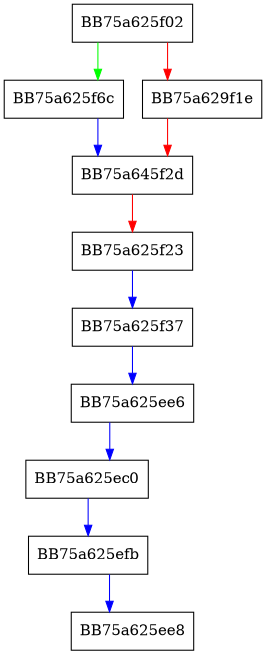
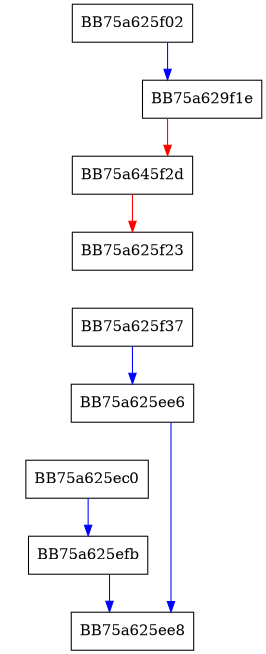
(168, 56) -> (168, 56)
(64, 99) -> none
(132, 284) -> none
(110, 436) -> (171, 512)
